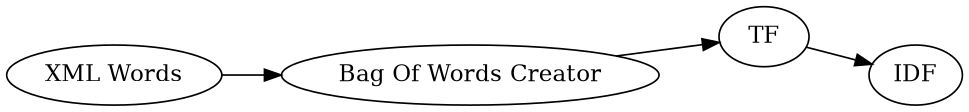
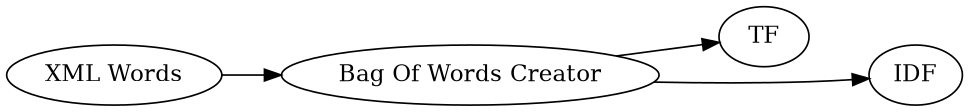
(831, 54) -> (753, 83)
